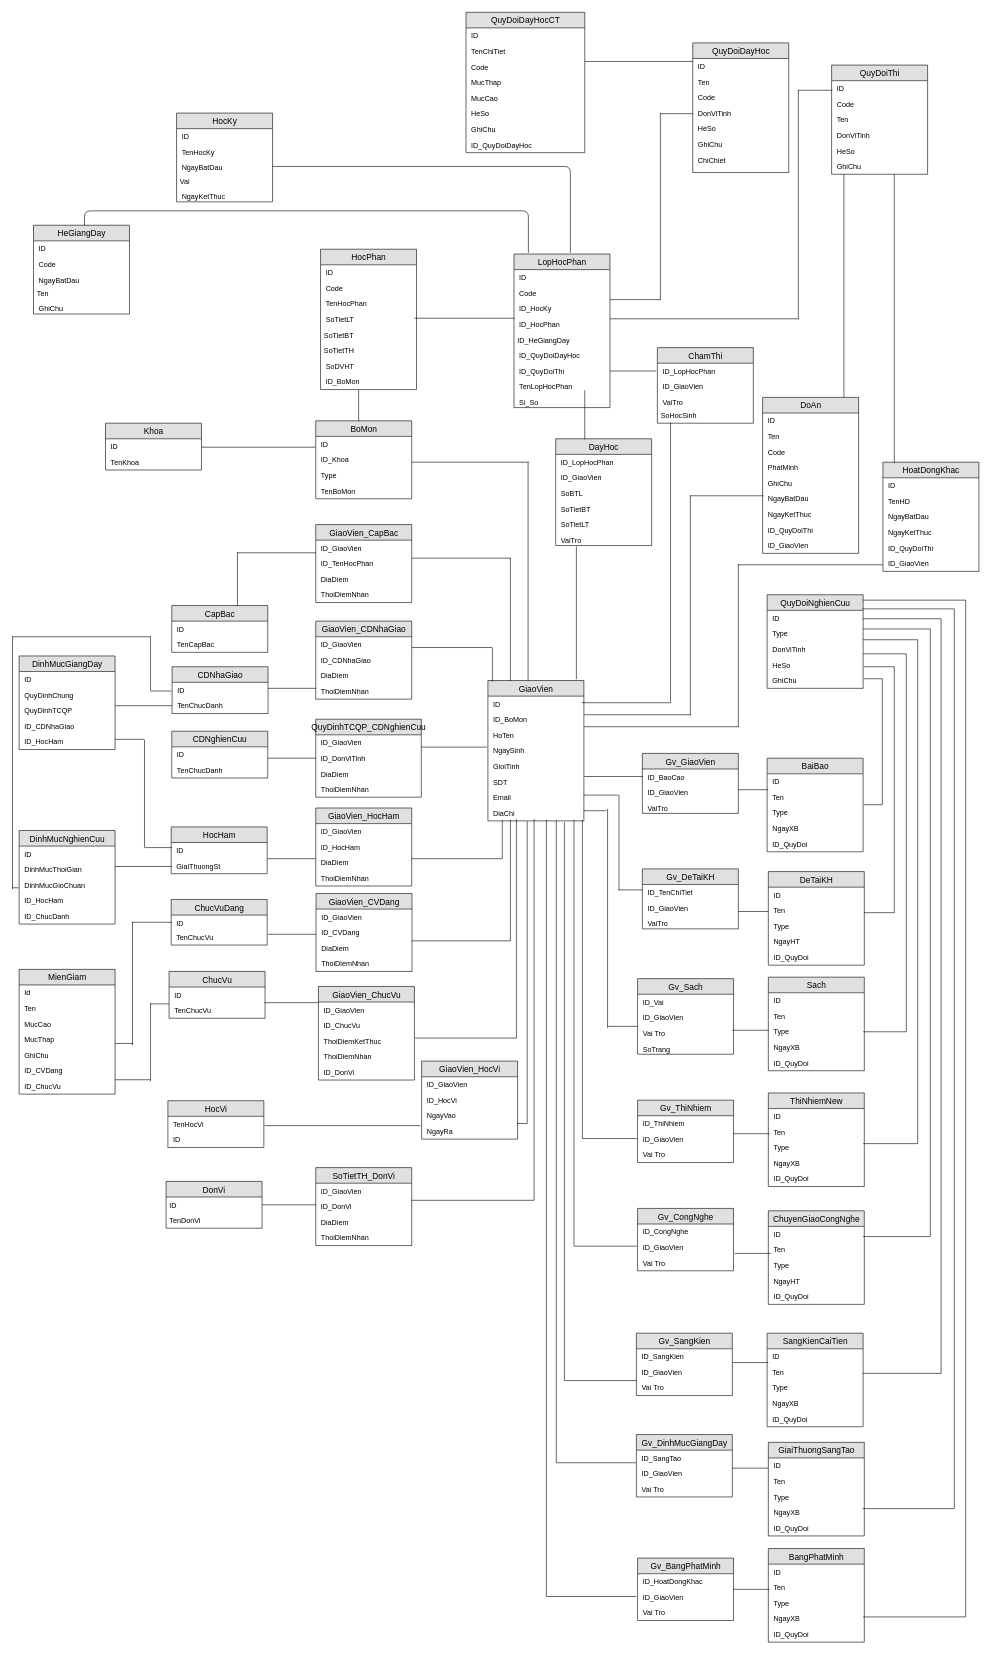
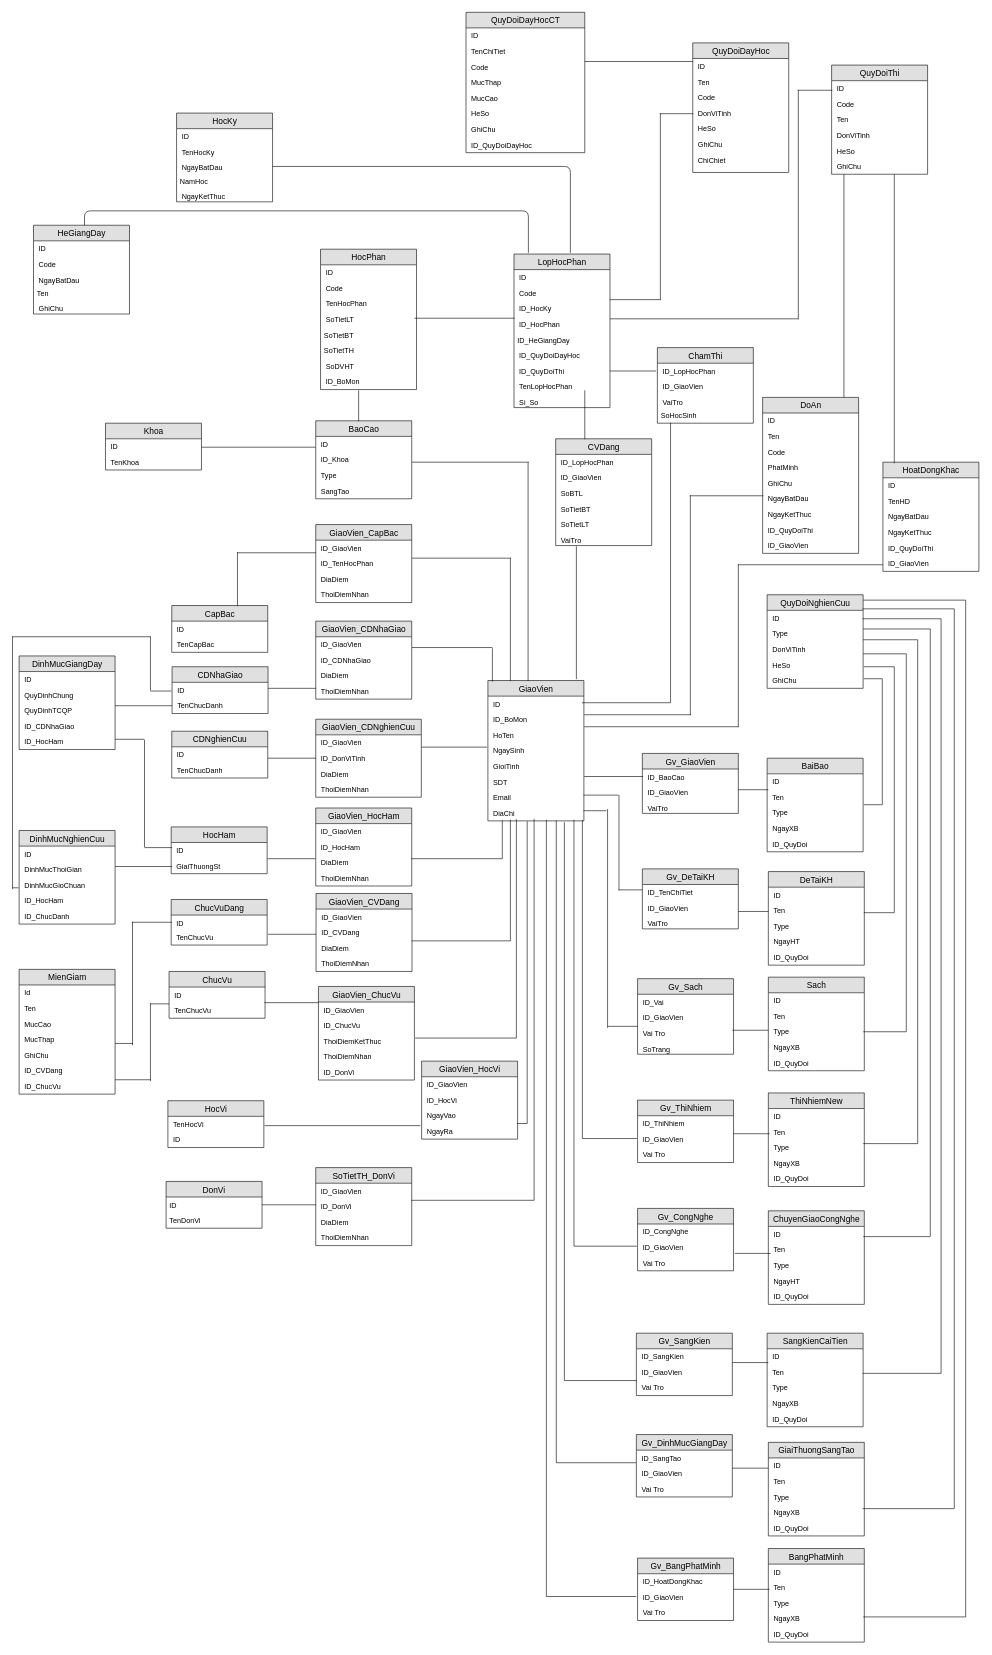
(185, 181) -> (192, 181)
(364, 429) -> (364, 429)
(604, 447) -> (604, 447)
(337, 491) -> (335, 491)
(368, 728) -> (368, 728)
